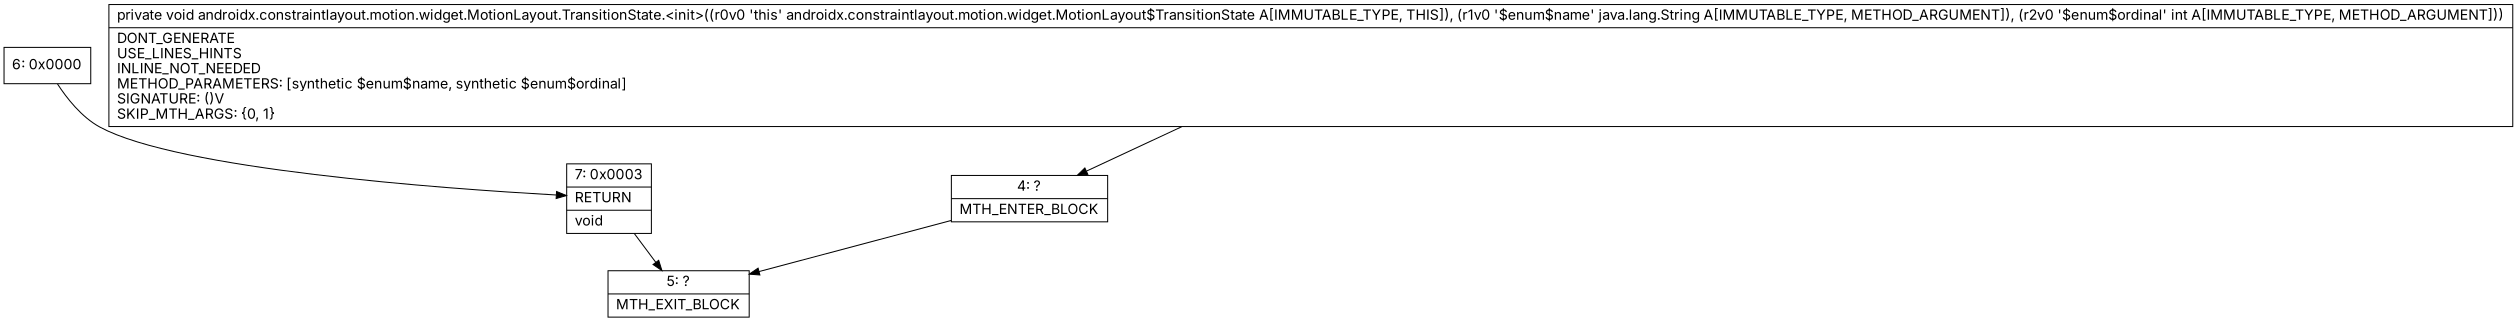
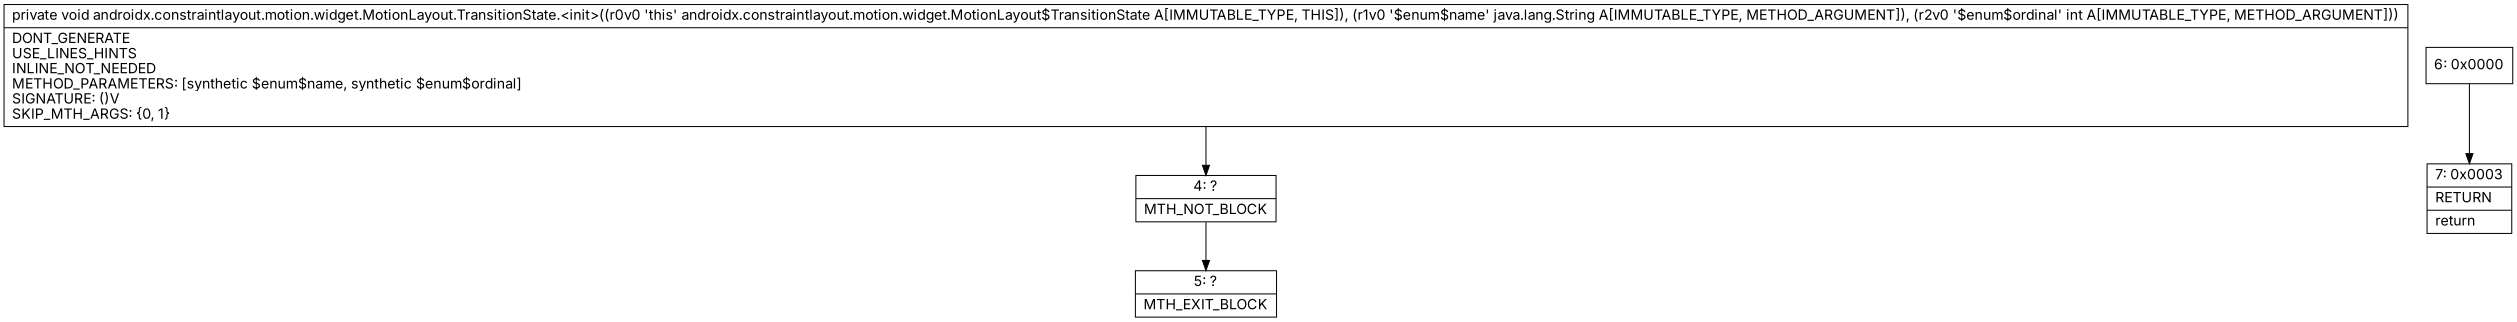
(1030, 210) -> (1206, 210)
(589, 221) -> (2455, 221)
(645, 248) -> none
